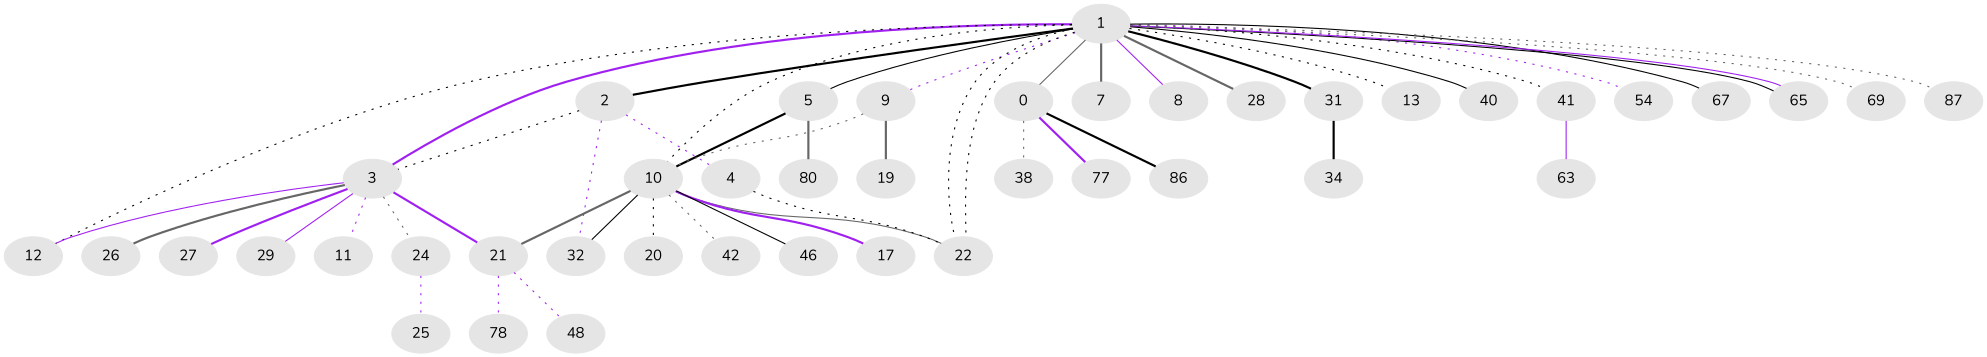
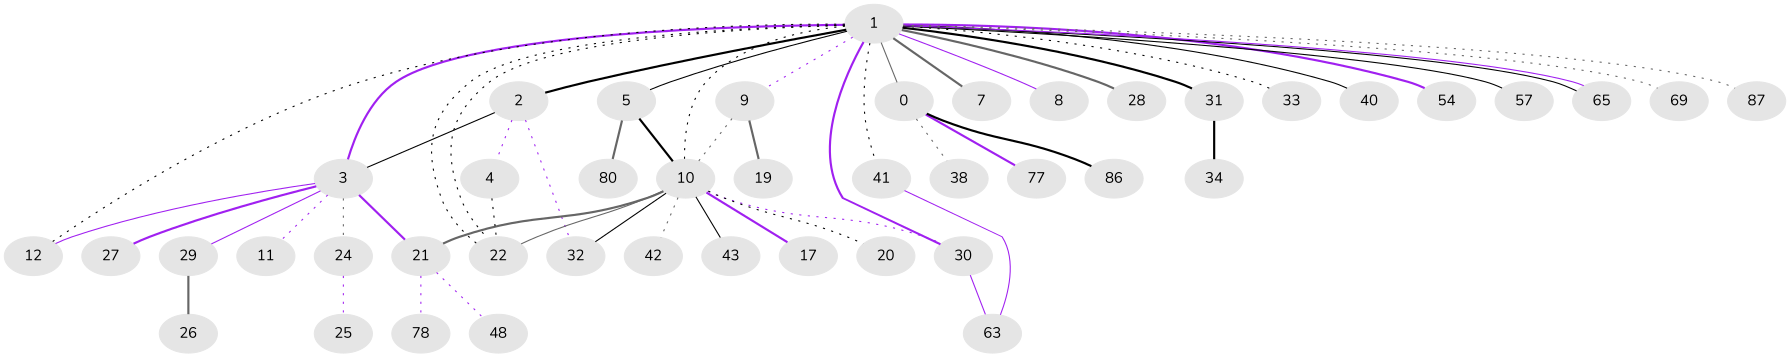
(1477, 54) -> (1166, 38)
(1411, 101) -> (1292, 101)
(1721, 101) -> (1524, 101)
(489, 140) -> (425, 143)
(238, 210) -> (188, 295)
(808, 256) -> (731, 256)
none -> (963, 256)
